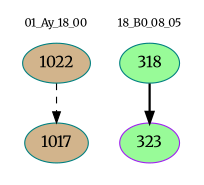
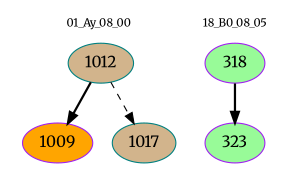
(57, 24) -> (99, 24)
(57, 63) -> (101, 63)
(150, 63) -> (235, 63)
none -> (58, 143)
